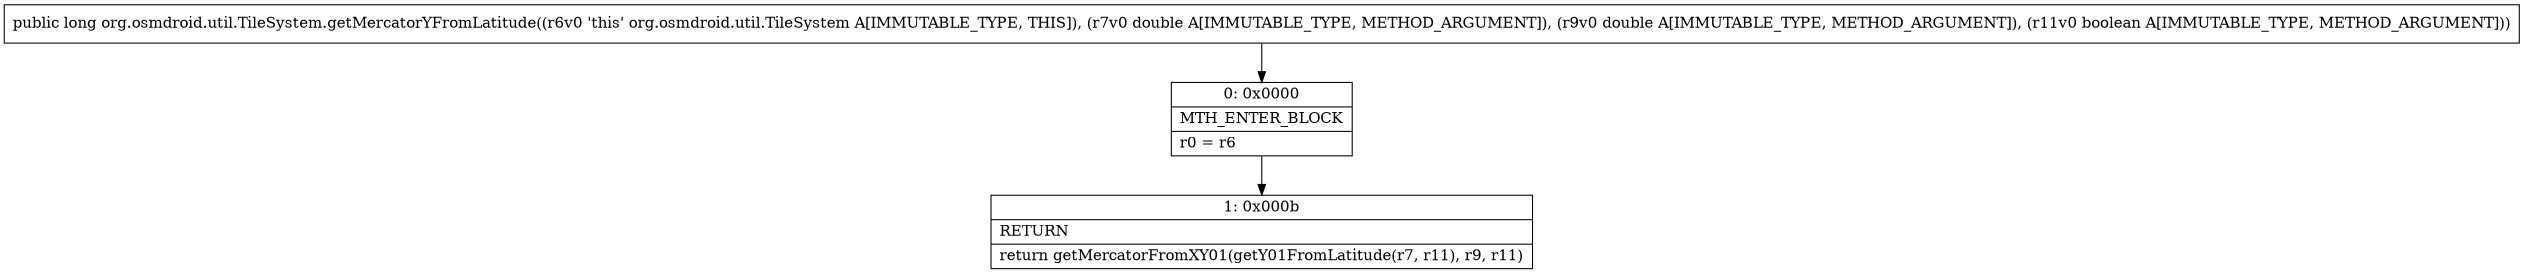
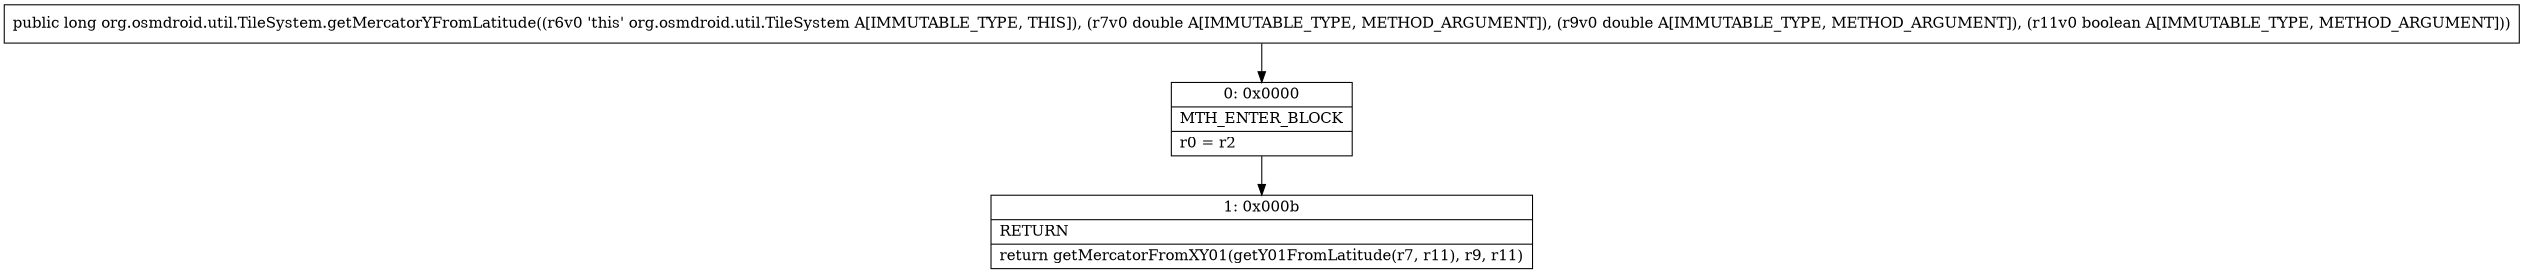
(1208, 143) -> (1208, 143)
